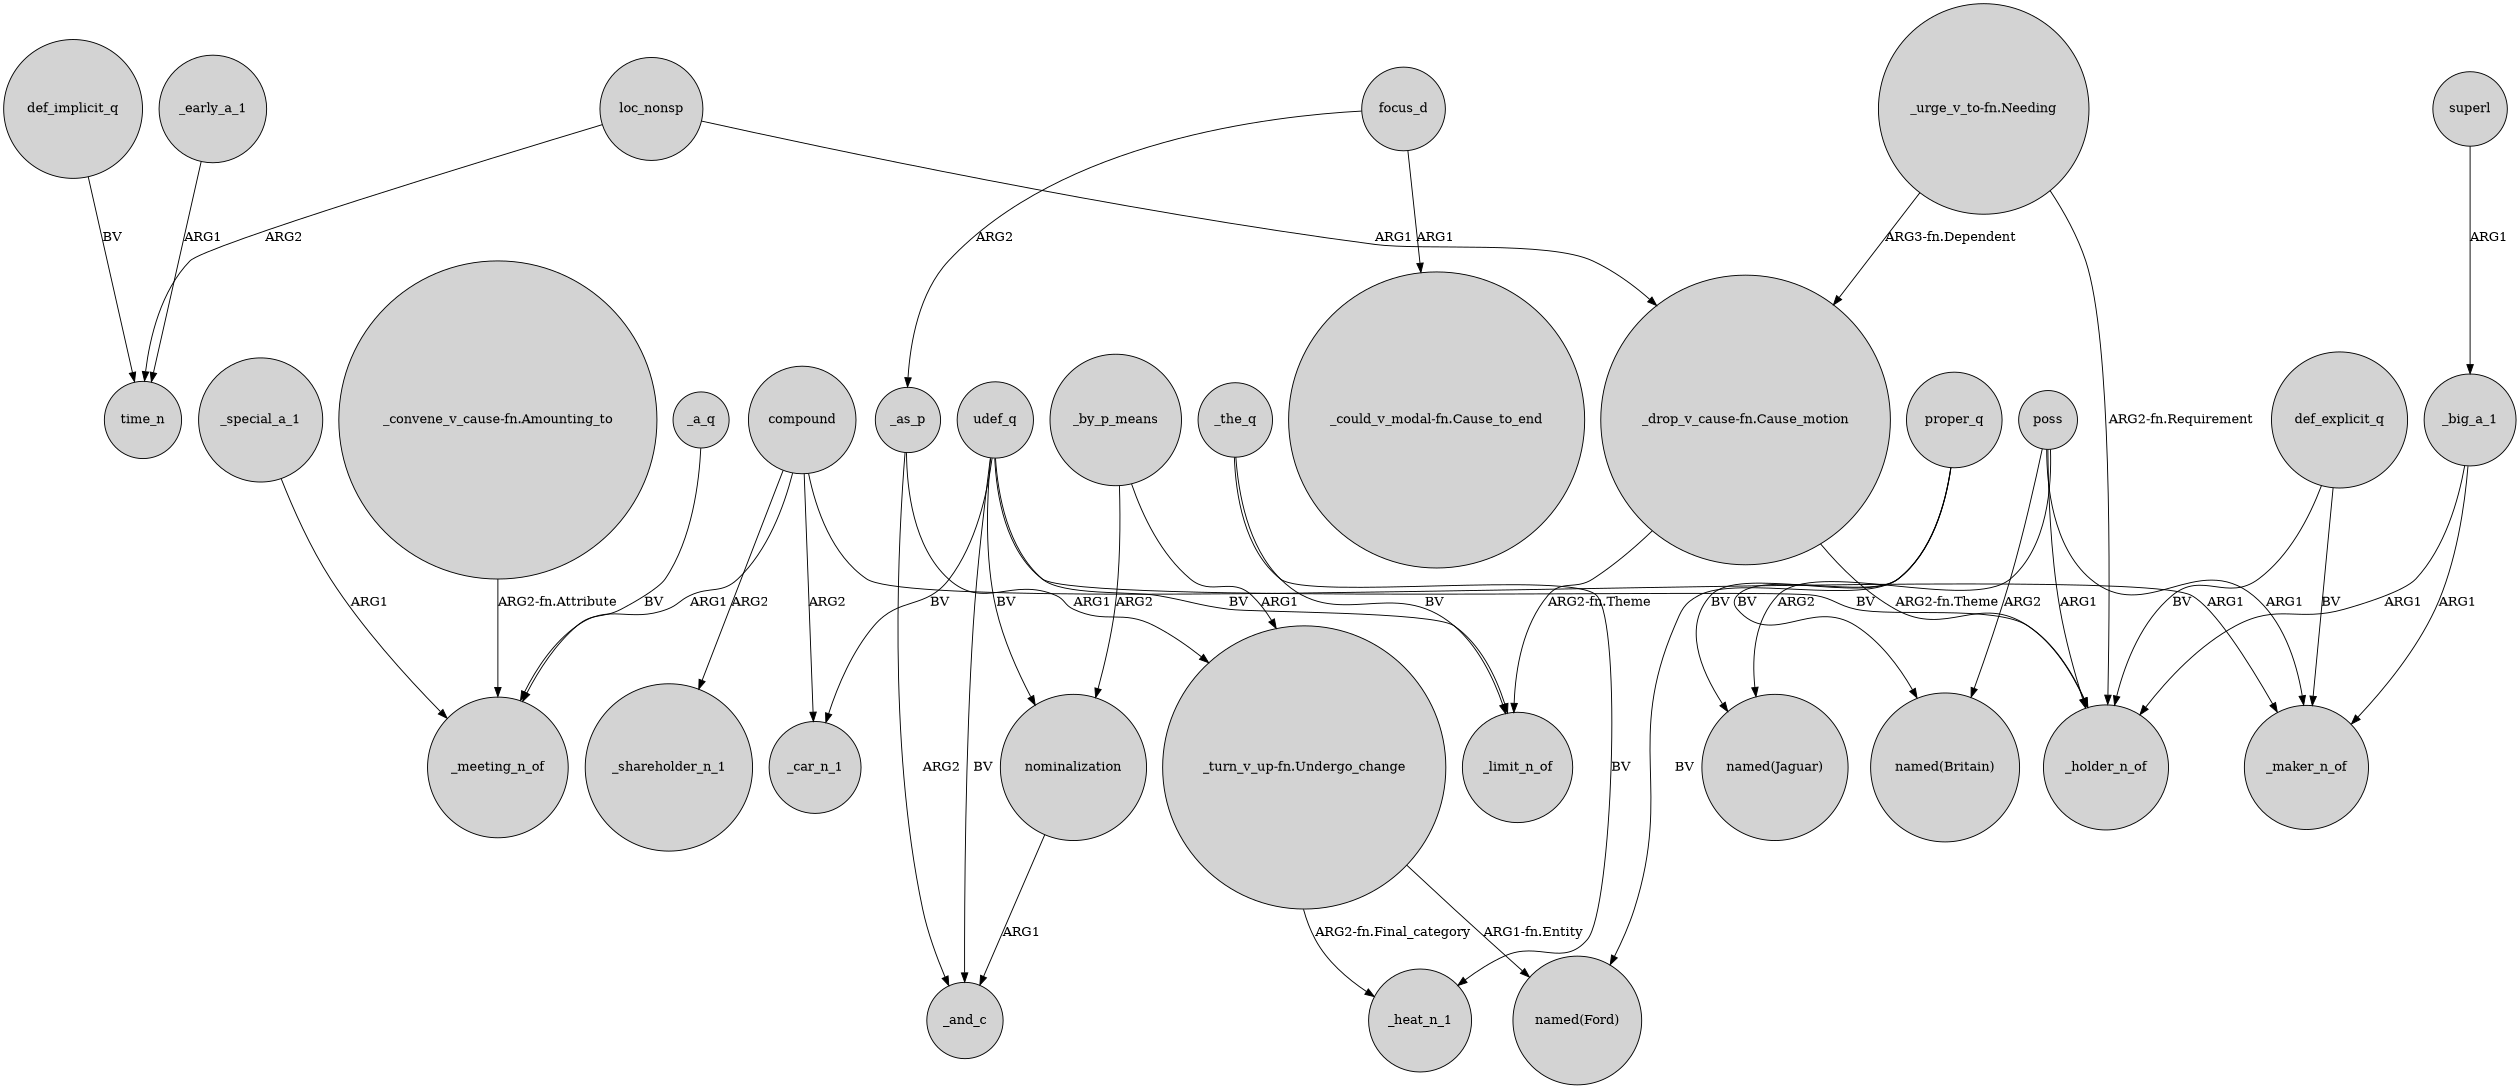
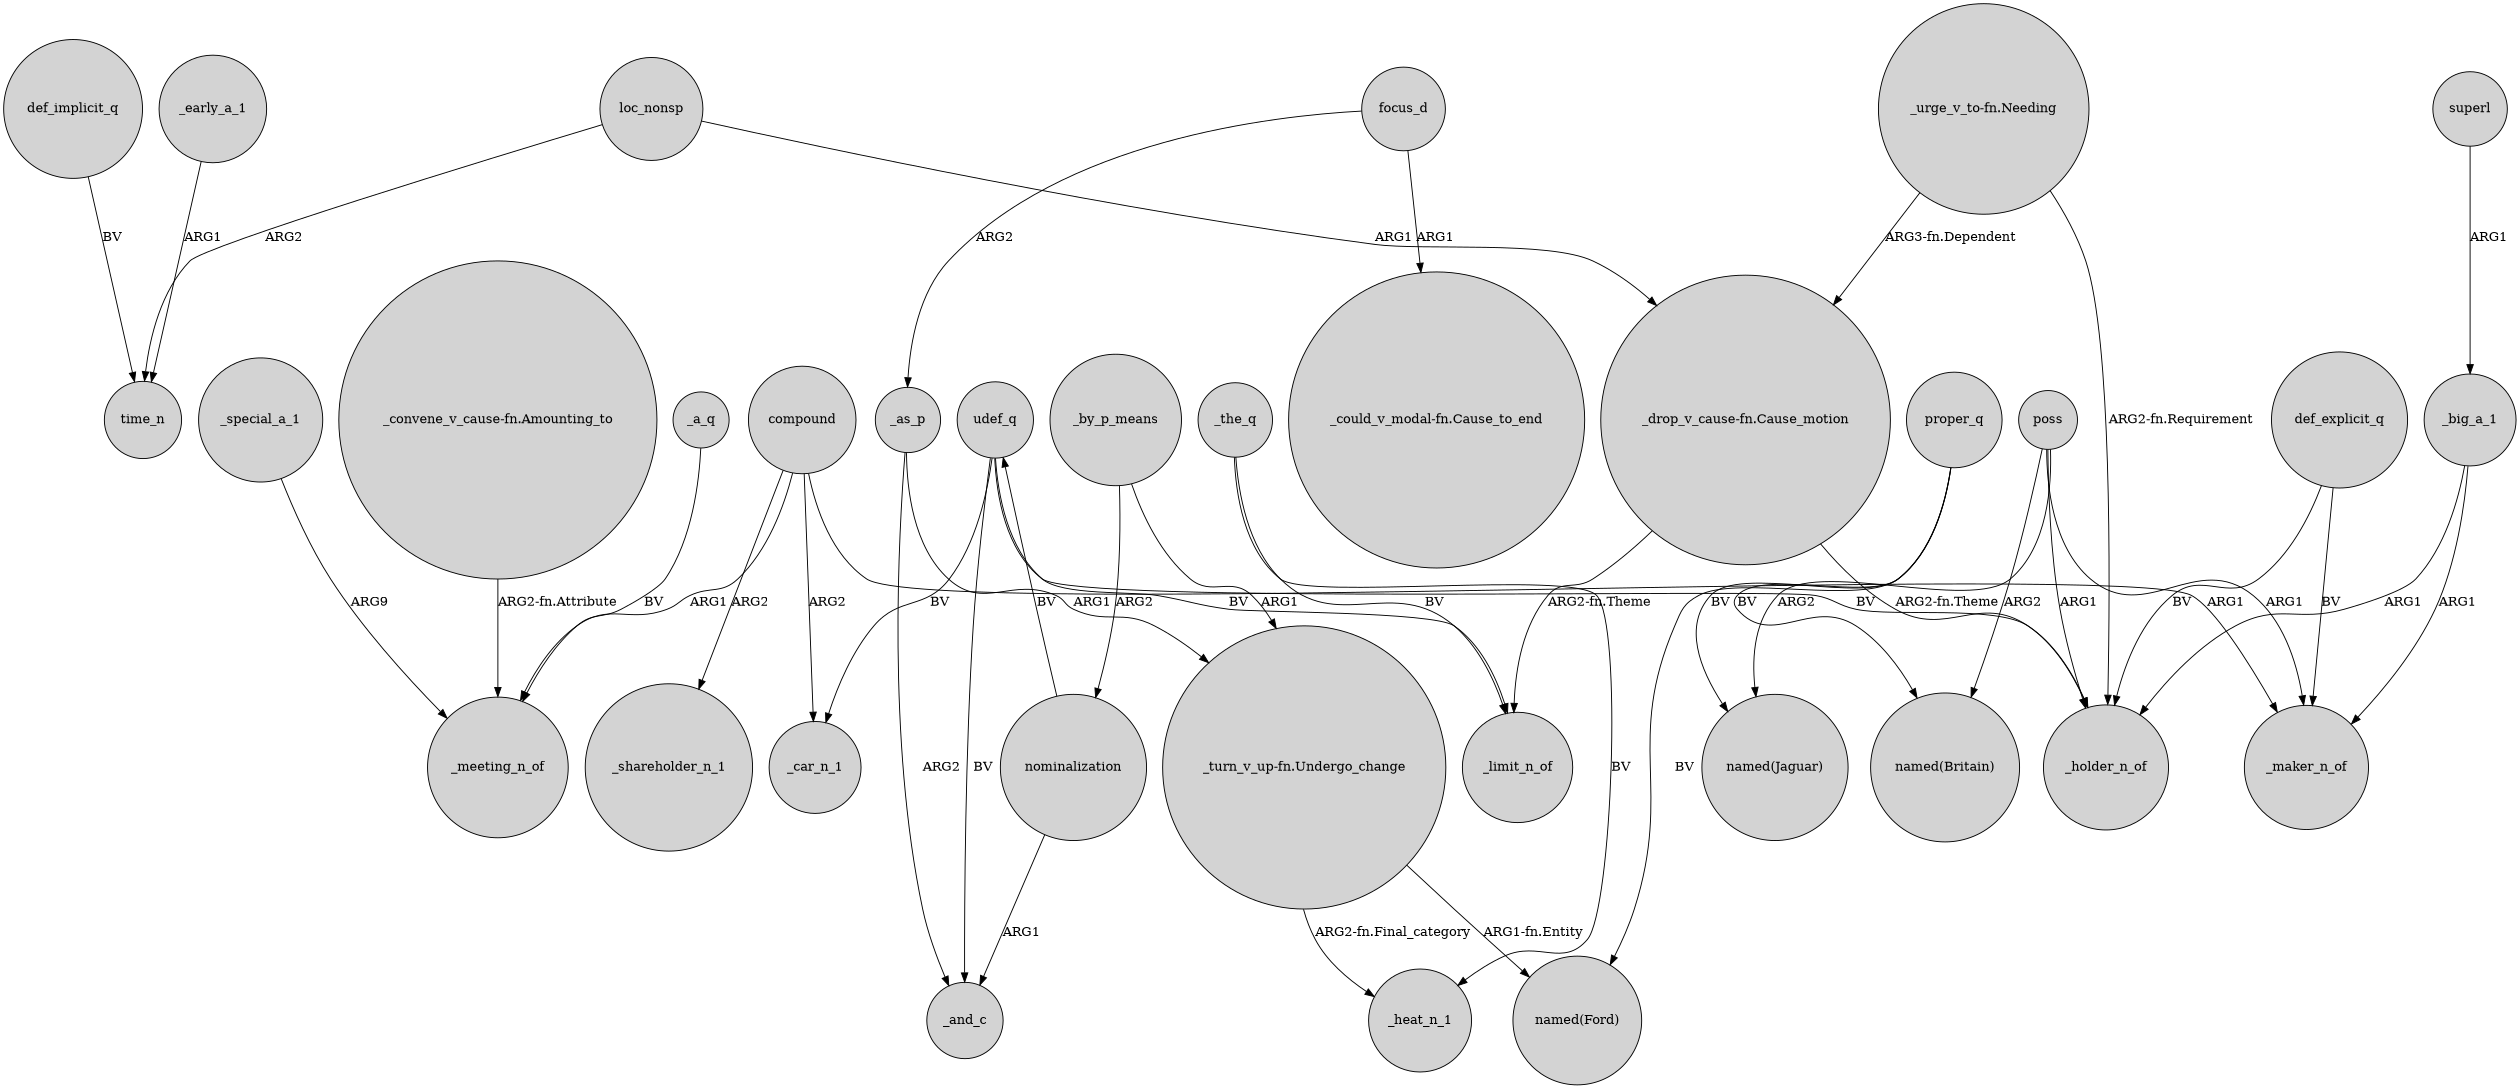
(991, 581) -> (1030, 582)
(370, 602) -> (370, 602)
